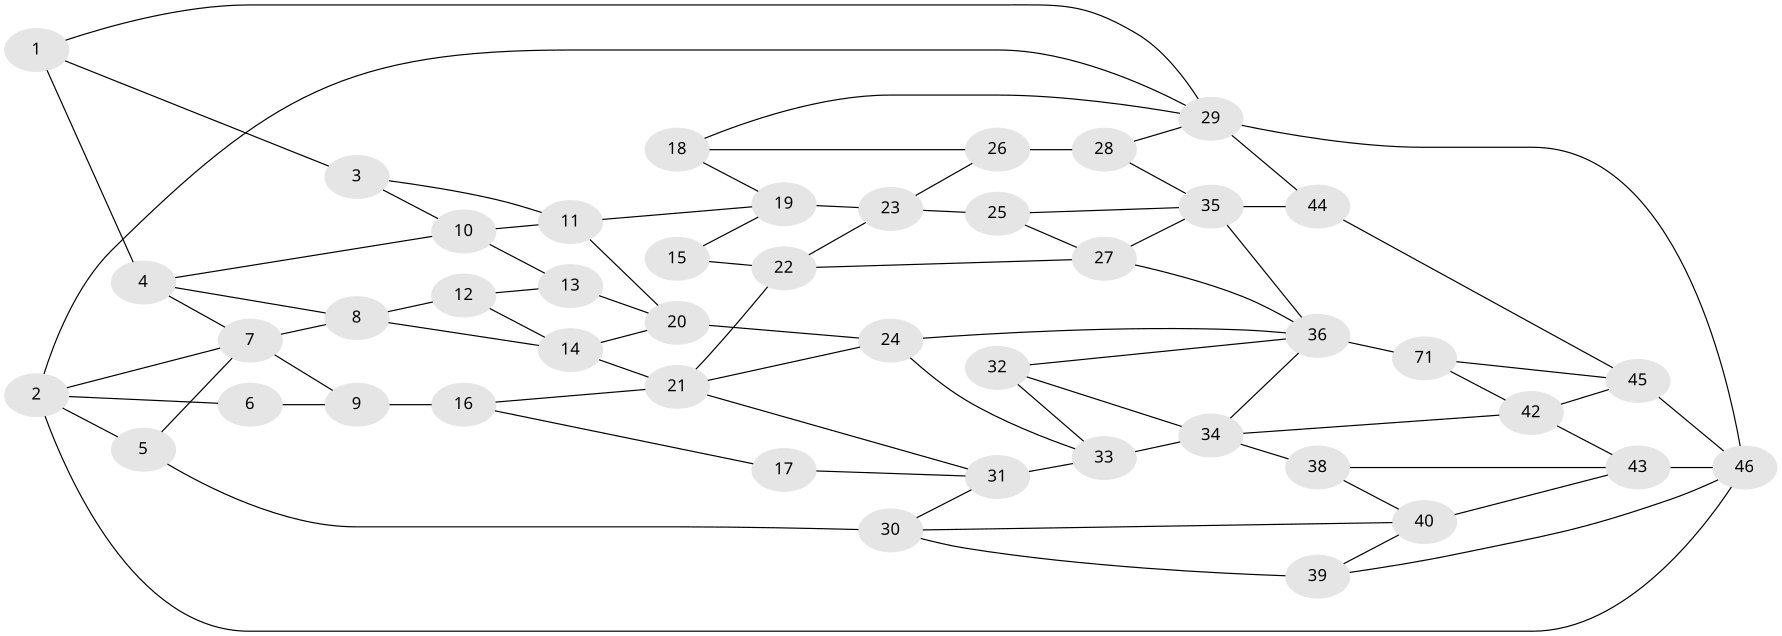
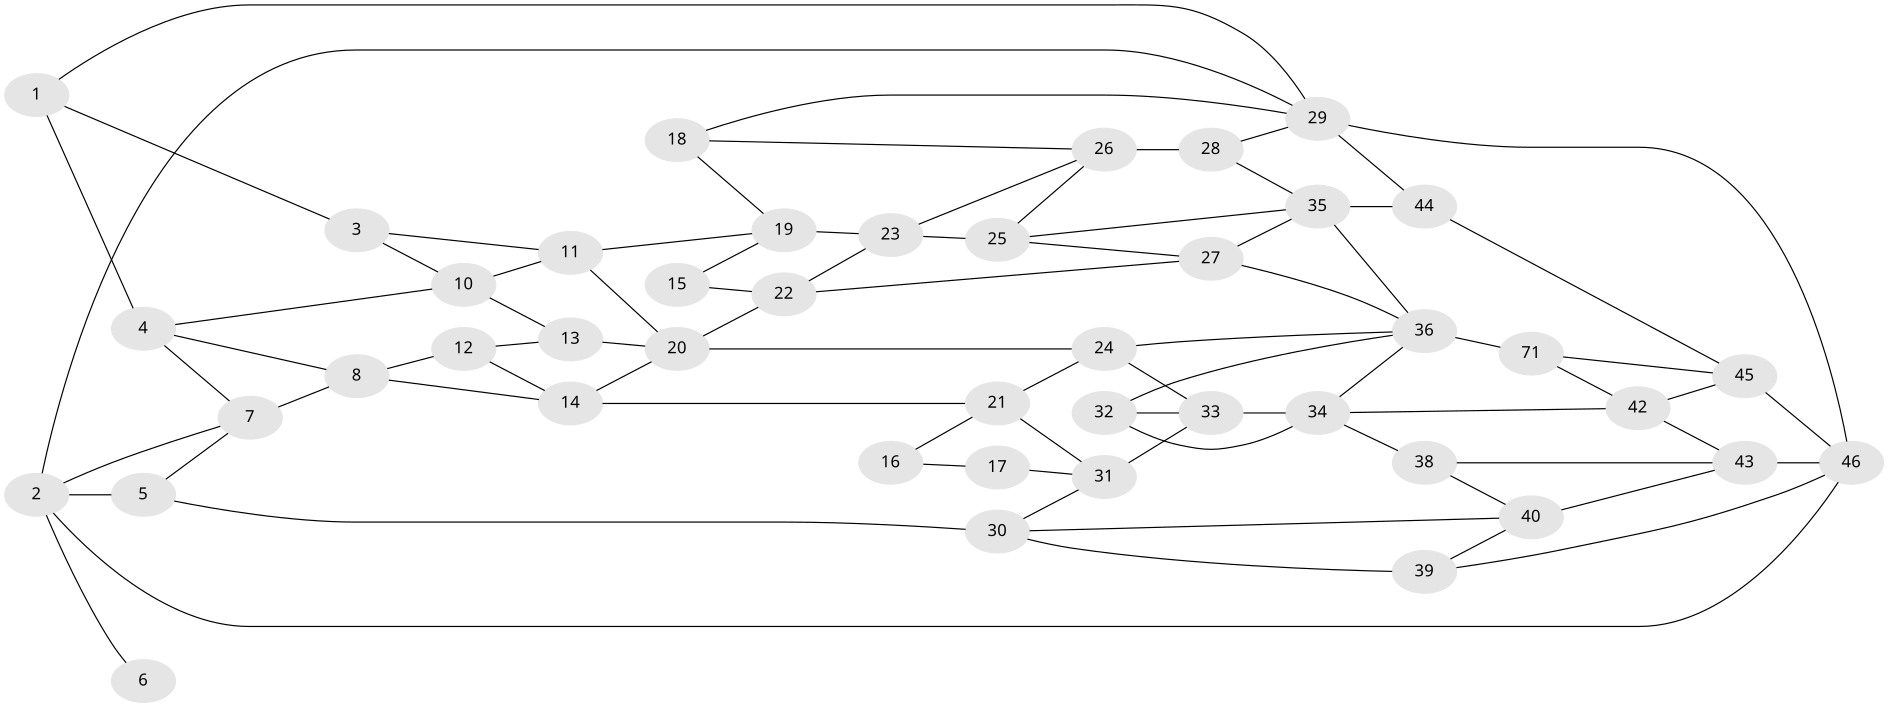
none -> (1051, 195)
(727, 335) -> (731, 322)
(357, 405) -> none
